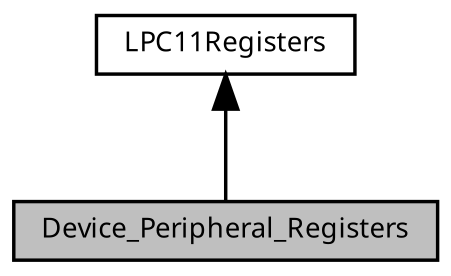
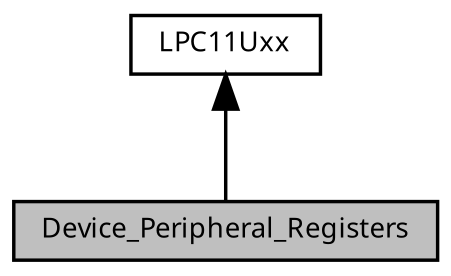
(226, 45) -> (226, 45)
